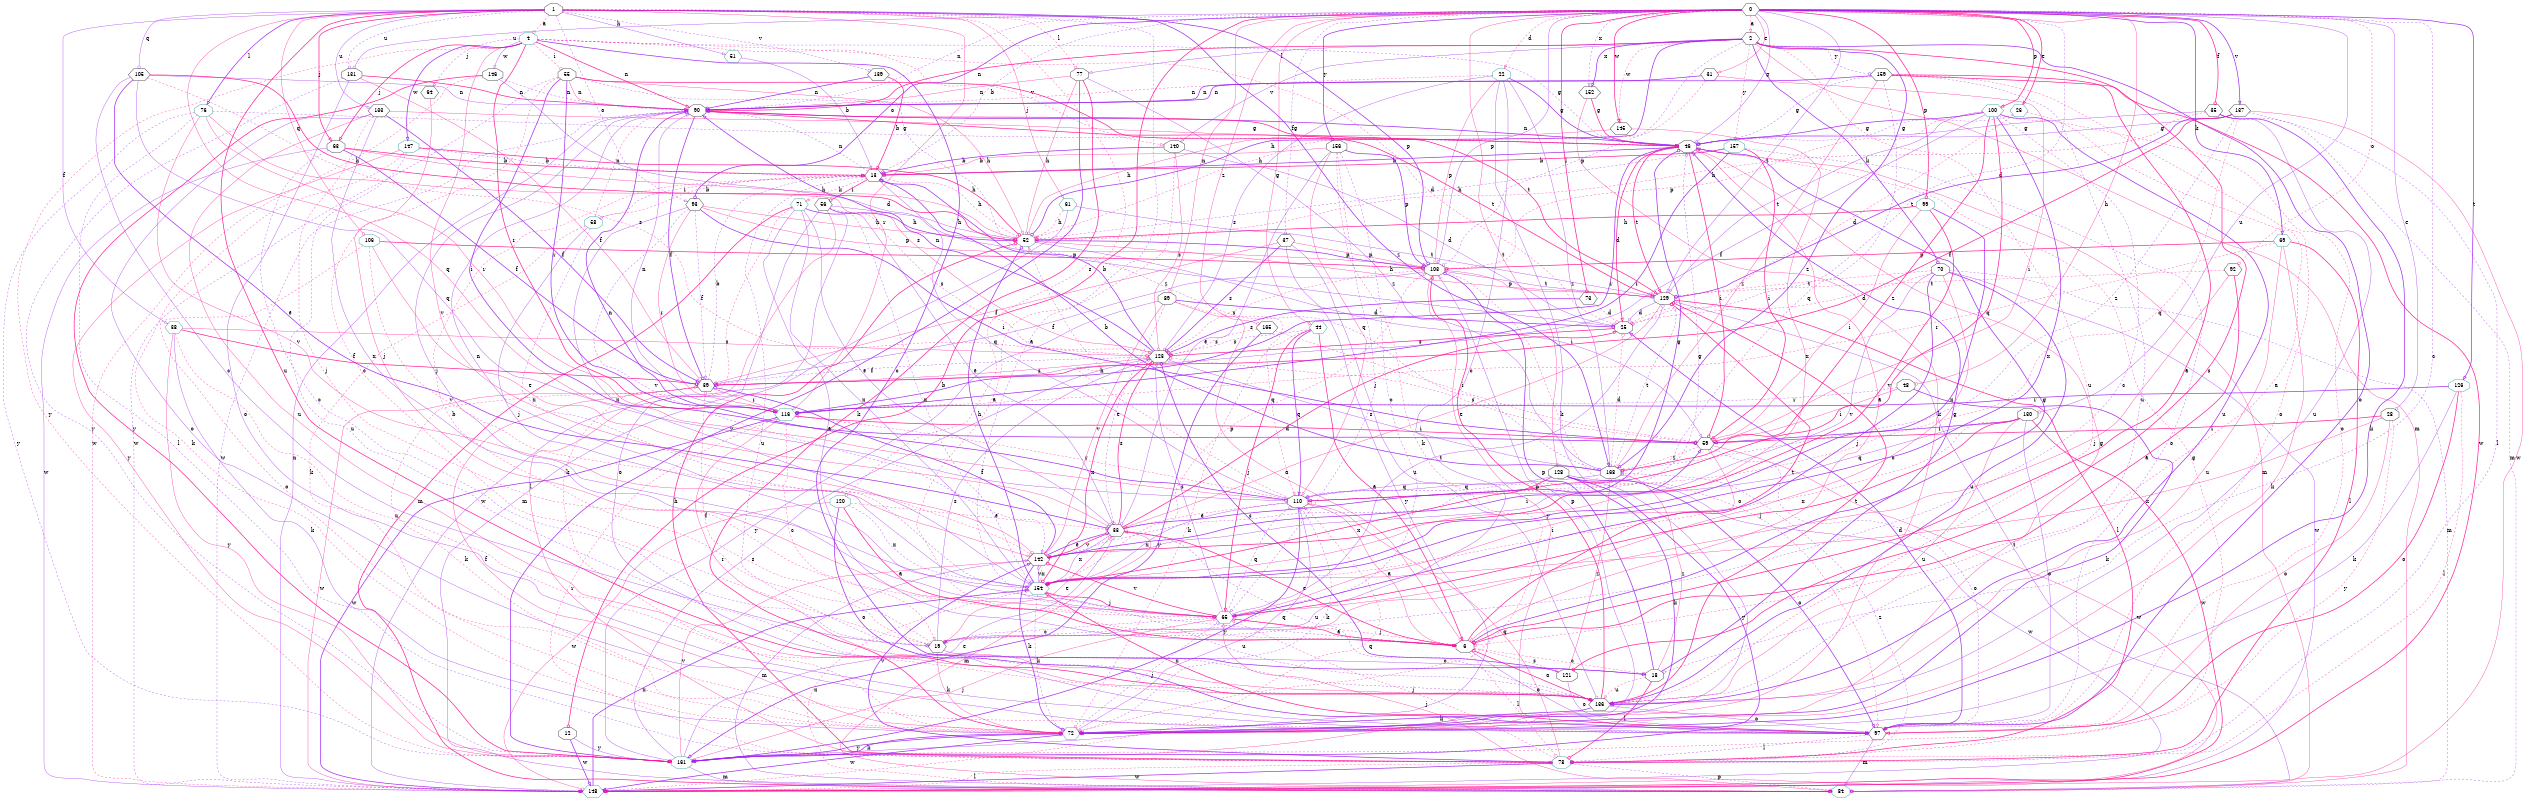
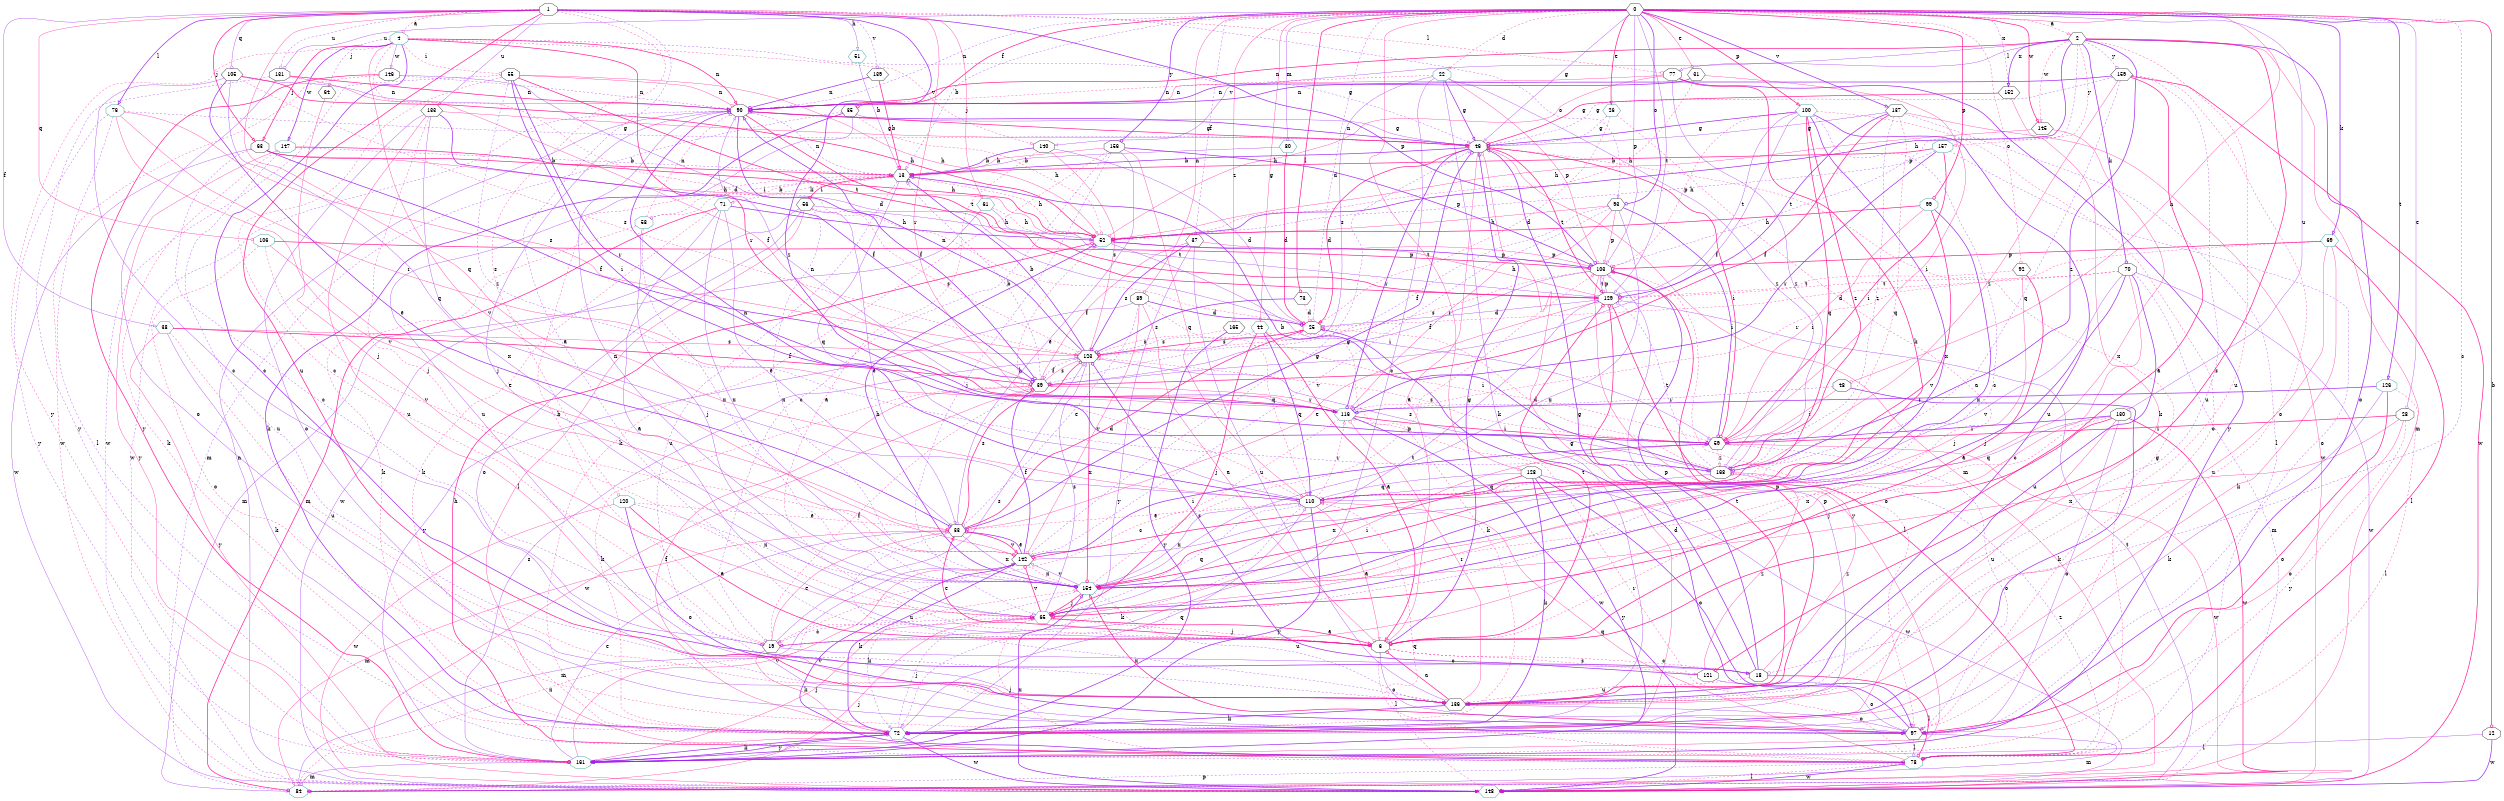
none -> (1288, 147)
(794, 460) -> (1865, 443)
(600, 748) -> (2204, 748)
